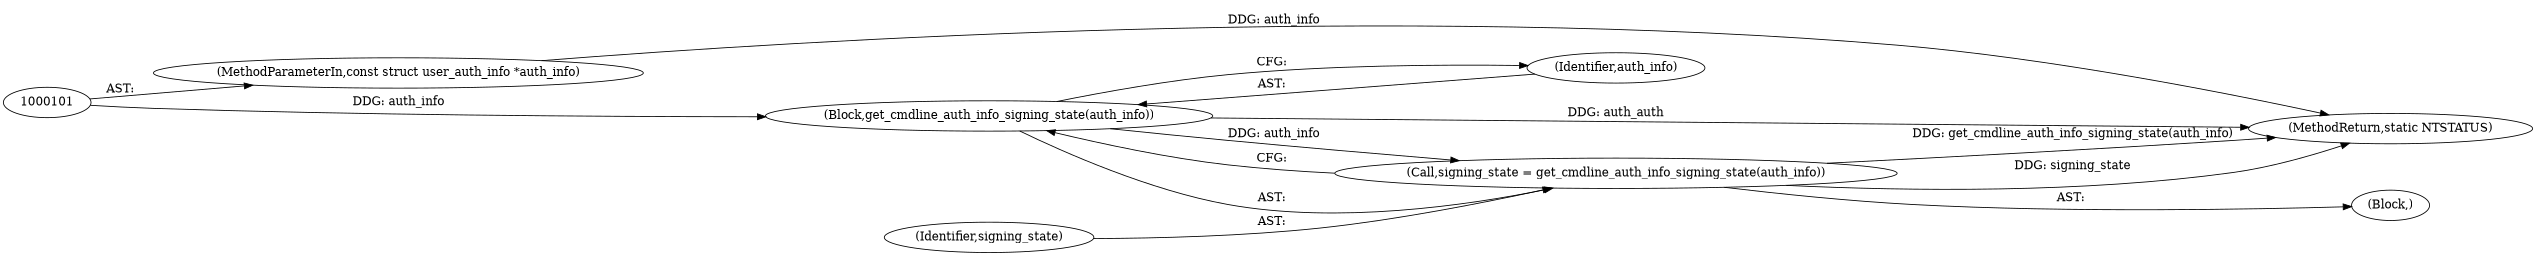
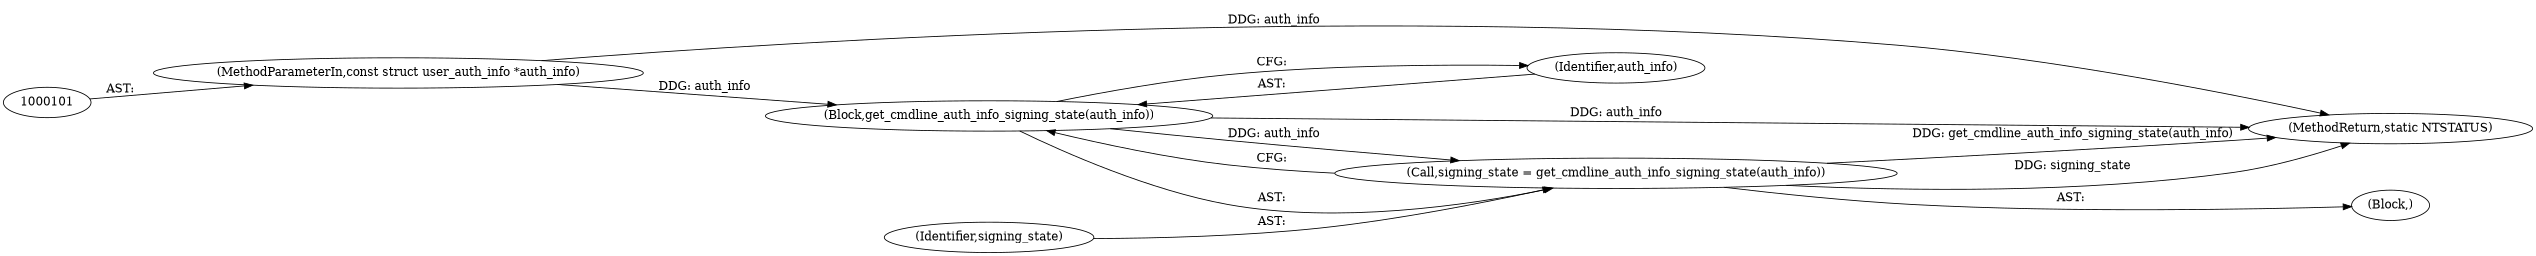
(1616, 113) -> (1616, 113)
(424, 114) -> (693, 94)
